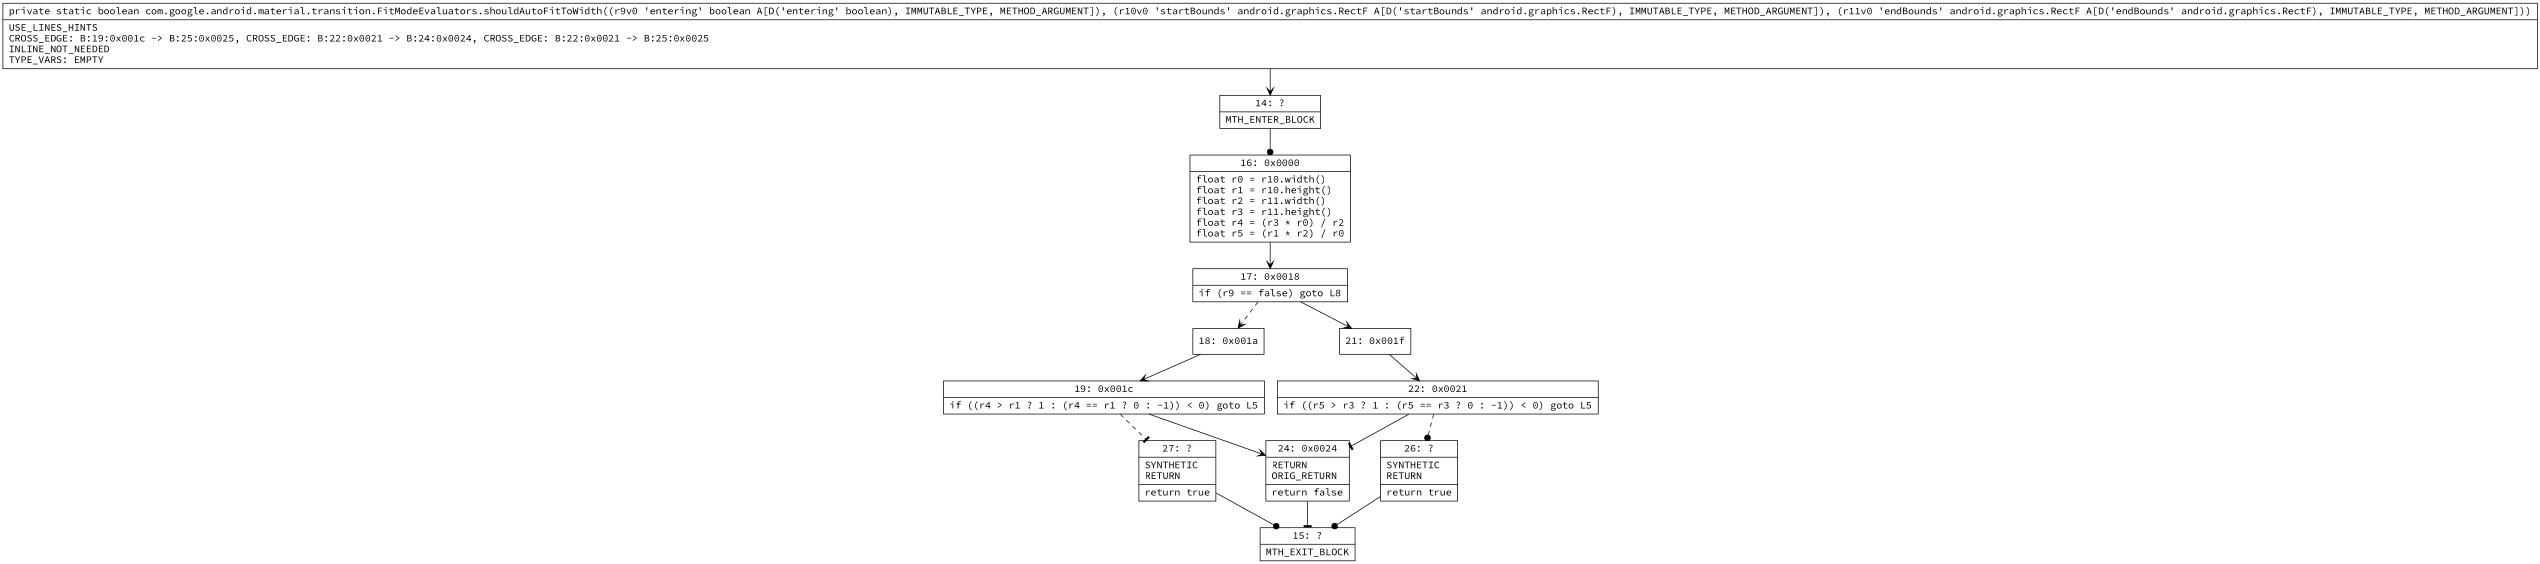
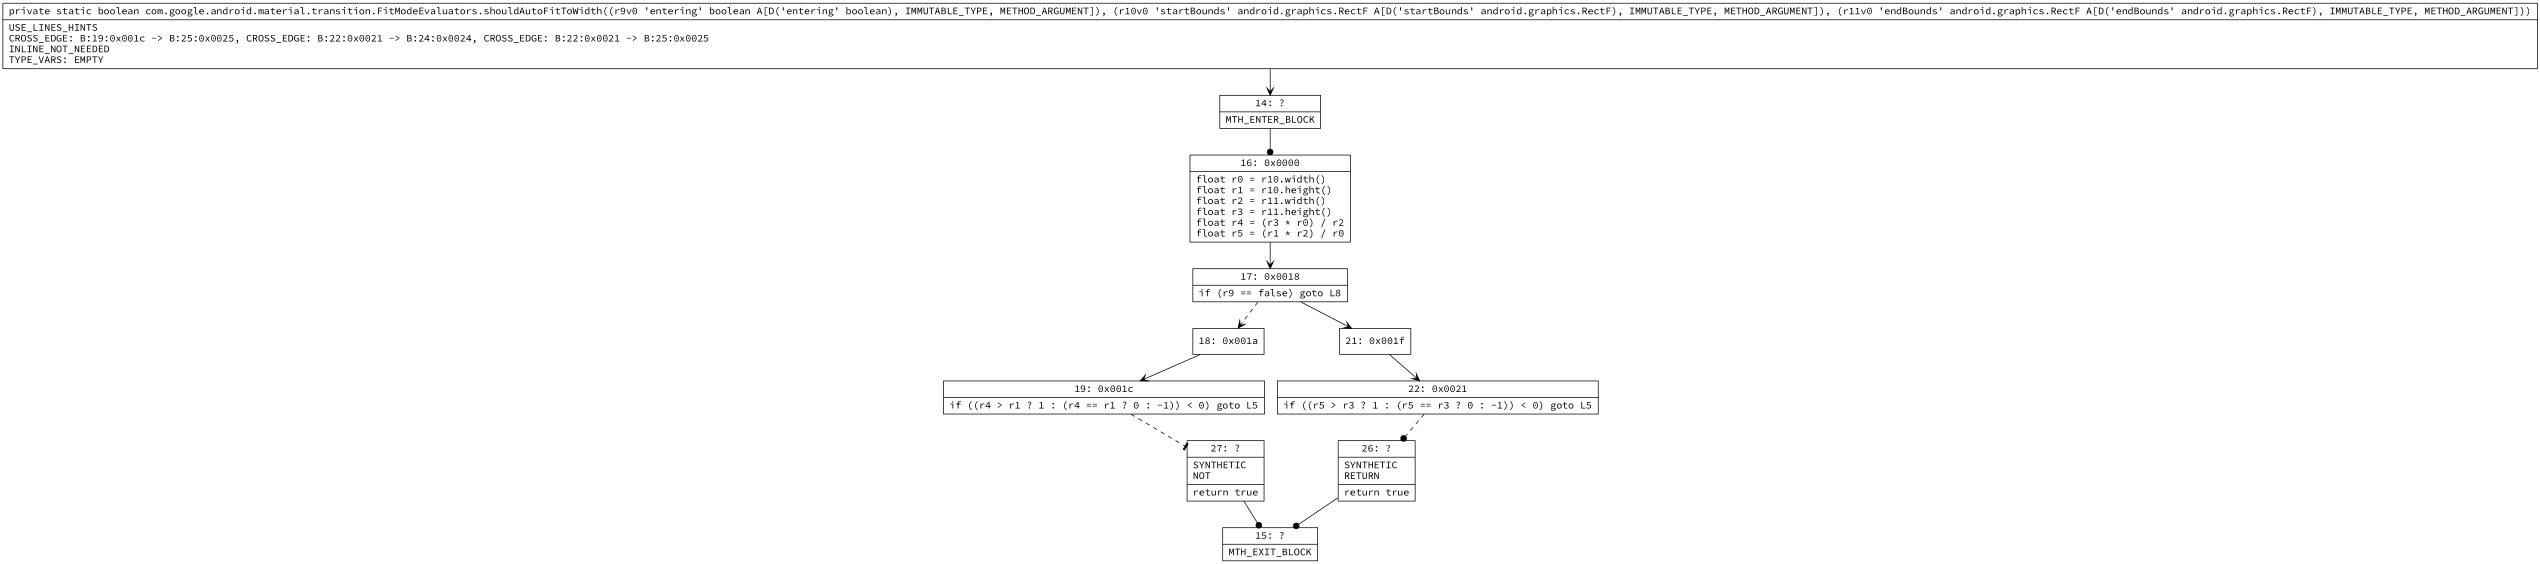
(1308, 471) -> none
(1163, 476) -> (1202, 476)
